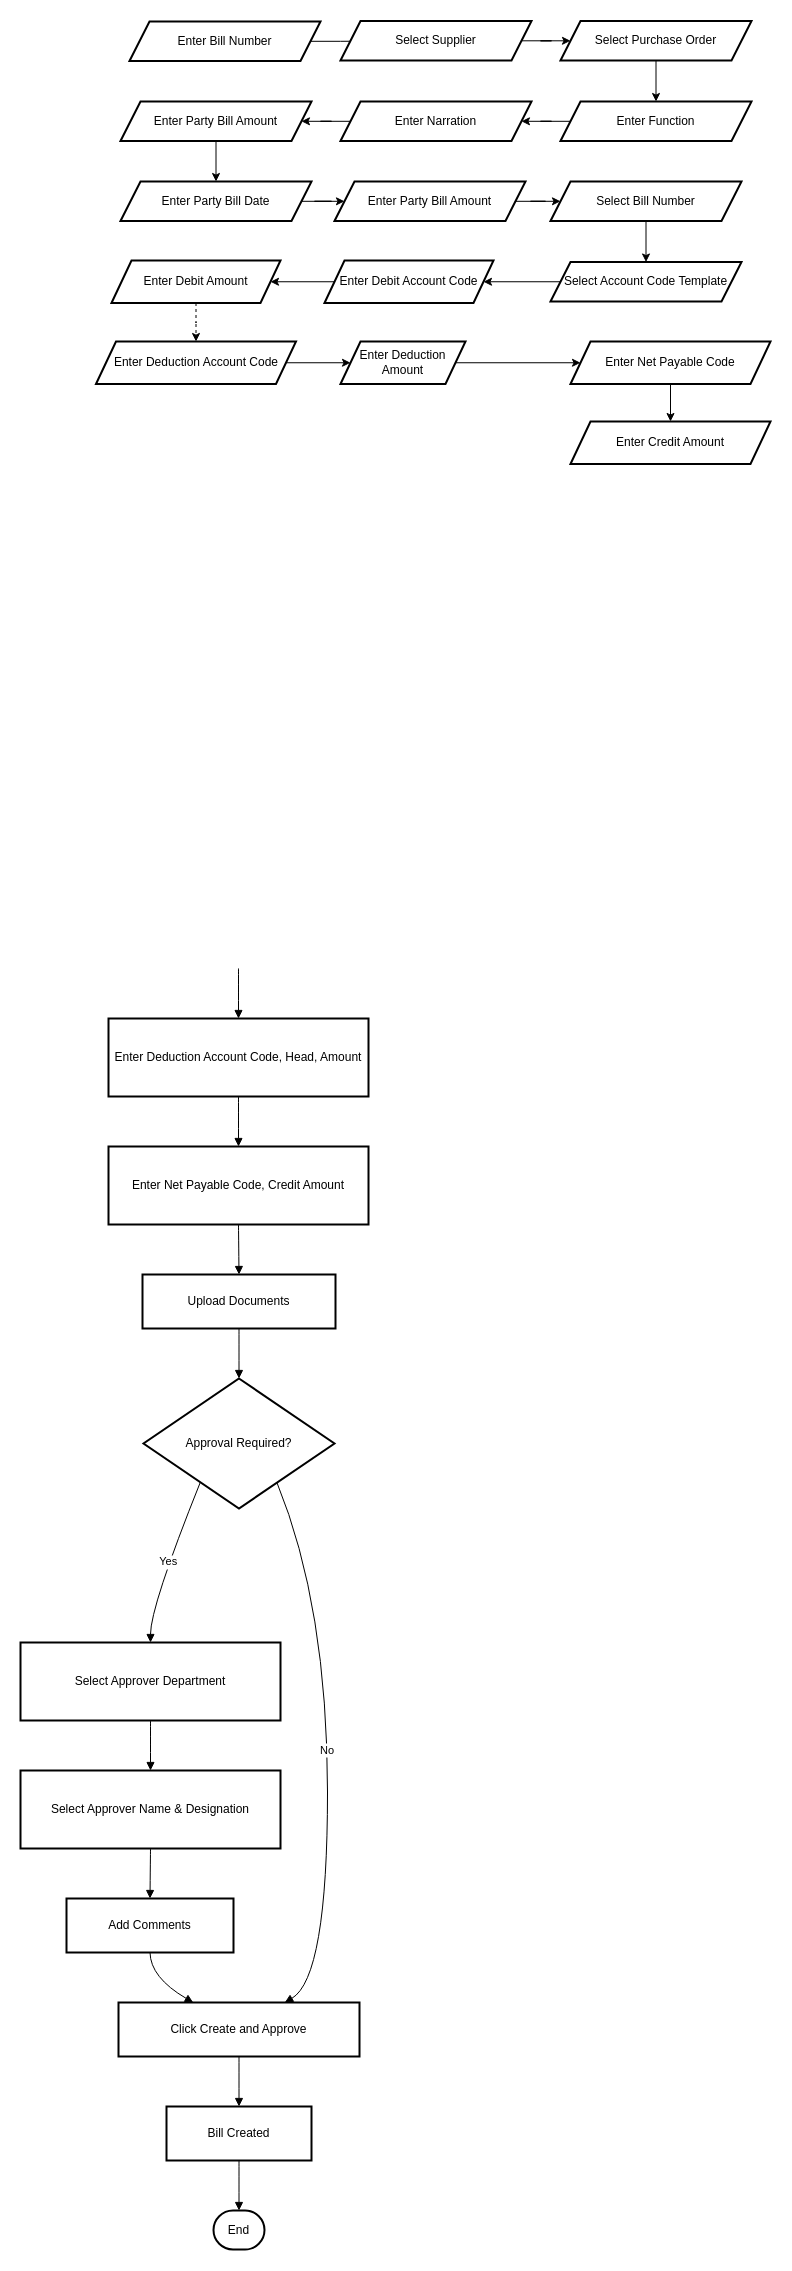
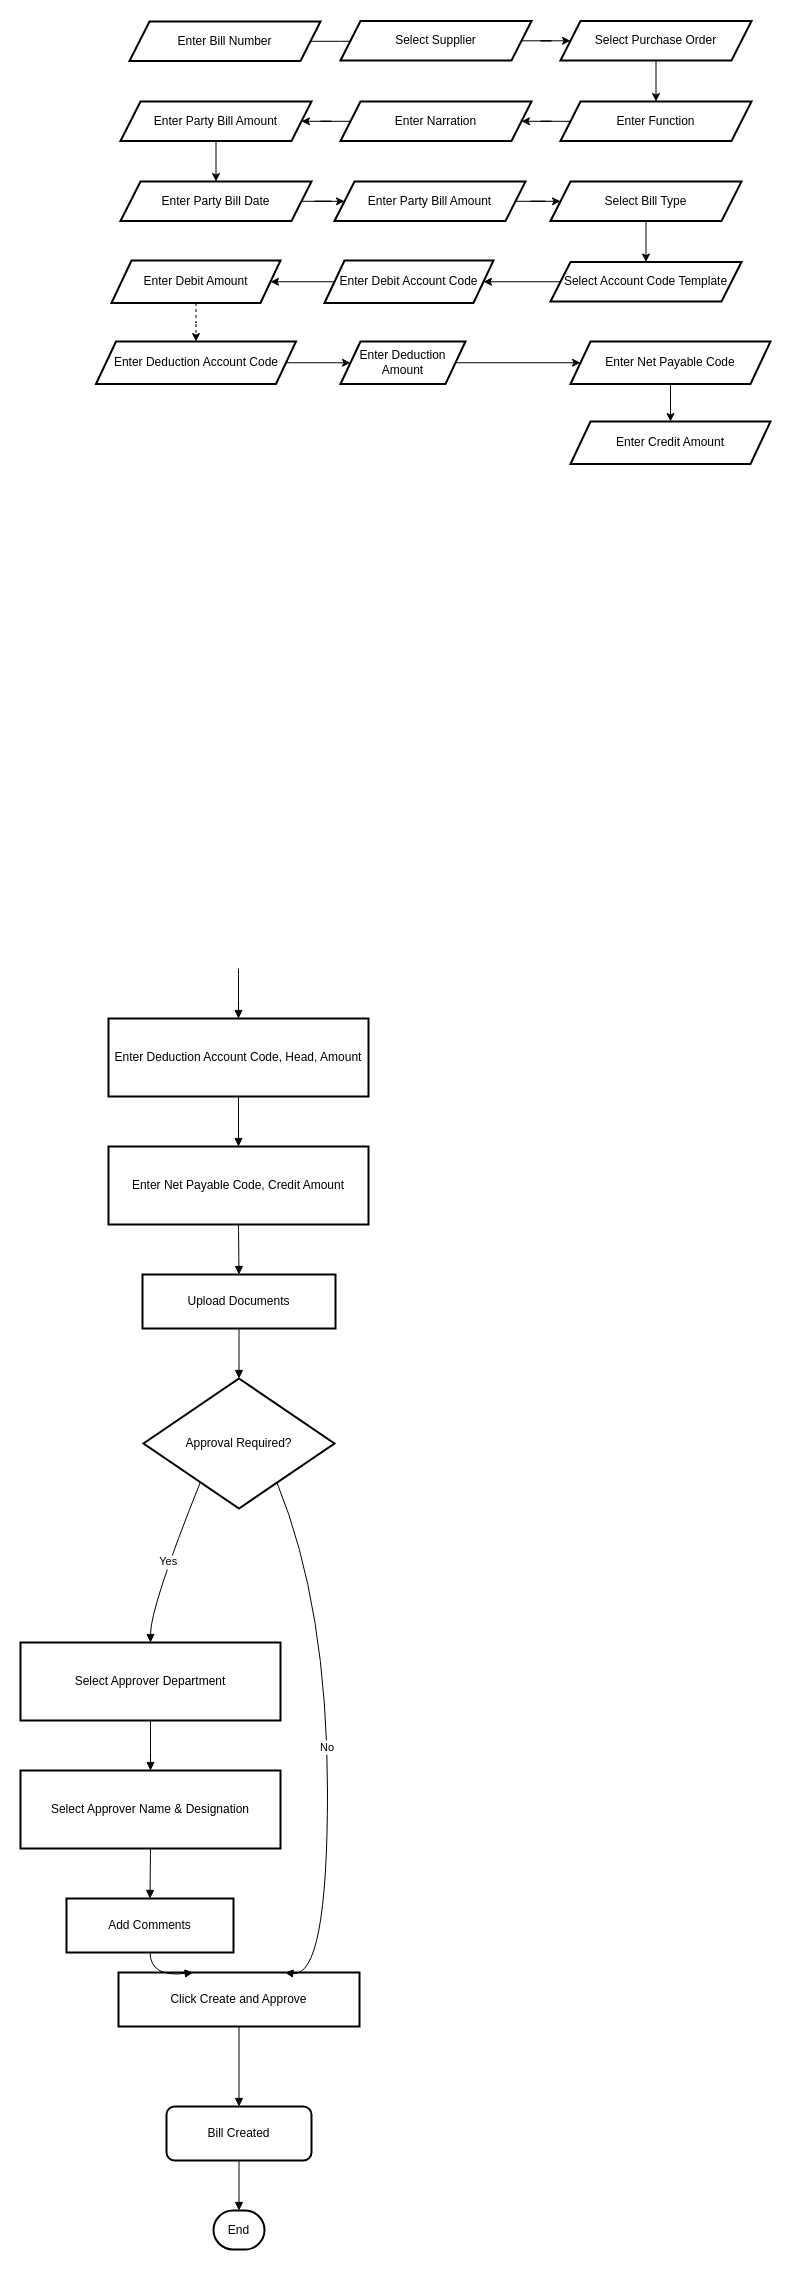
(646, 202) -> (646, 202)
(239, 2030) -> (239, 2000)
(239, 2134) -> (239, 2134)
